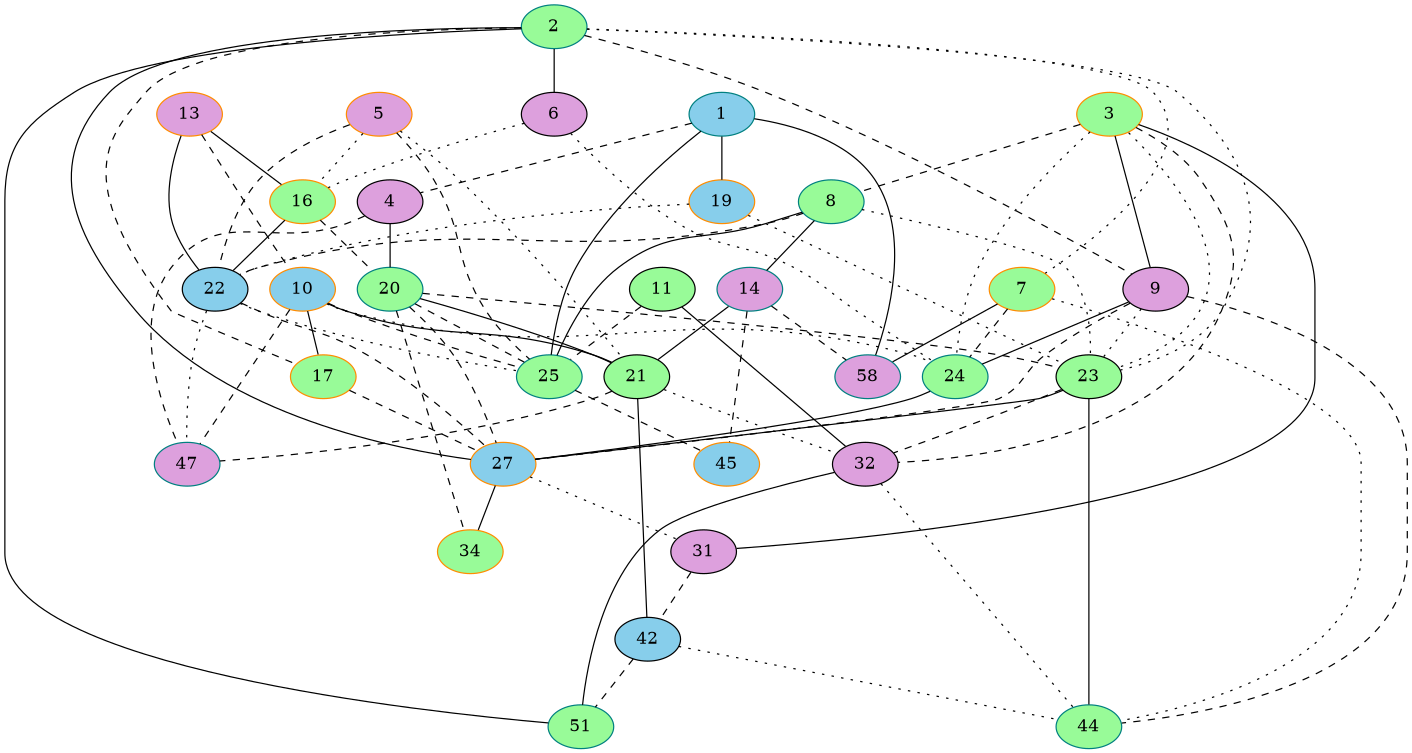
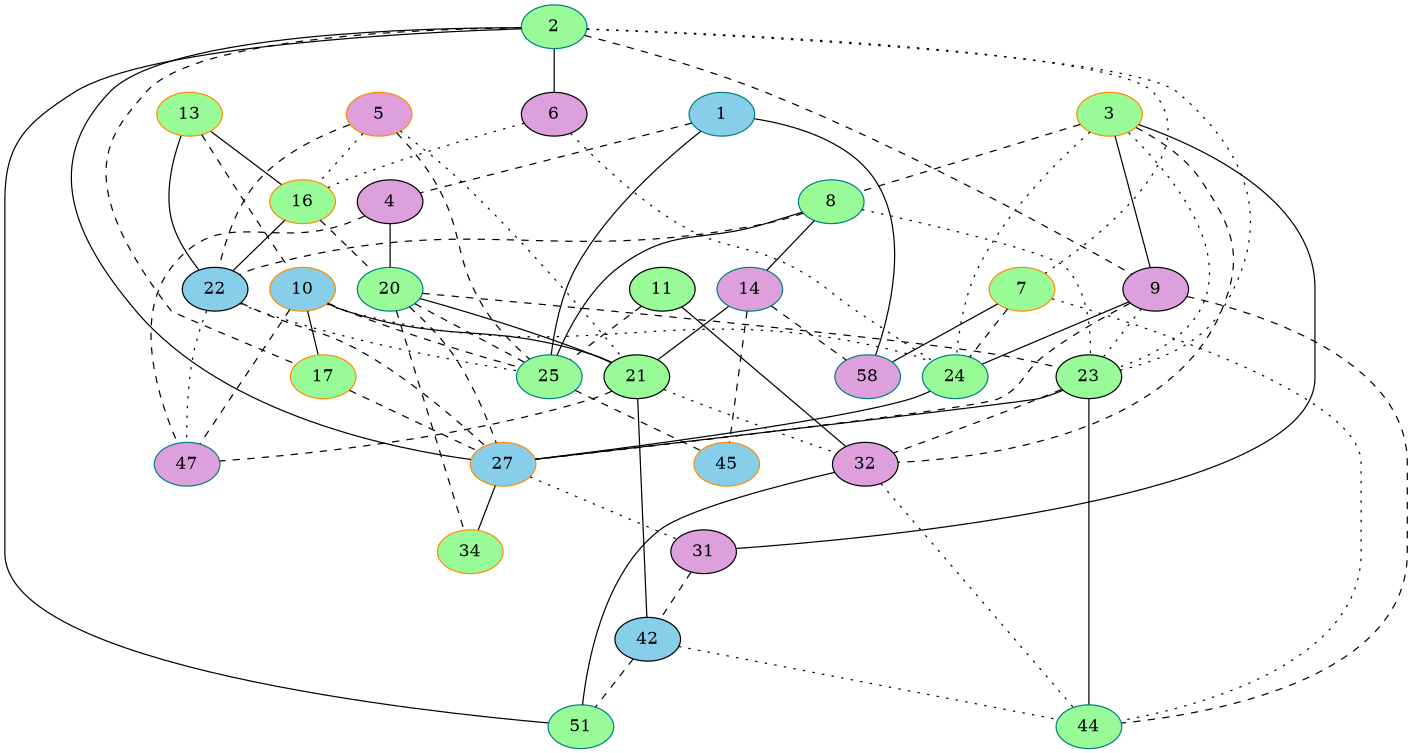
(190, 114) -> (190, 114)
(722, 202) -> none
